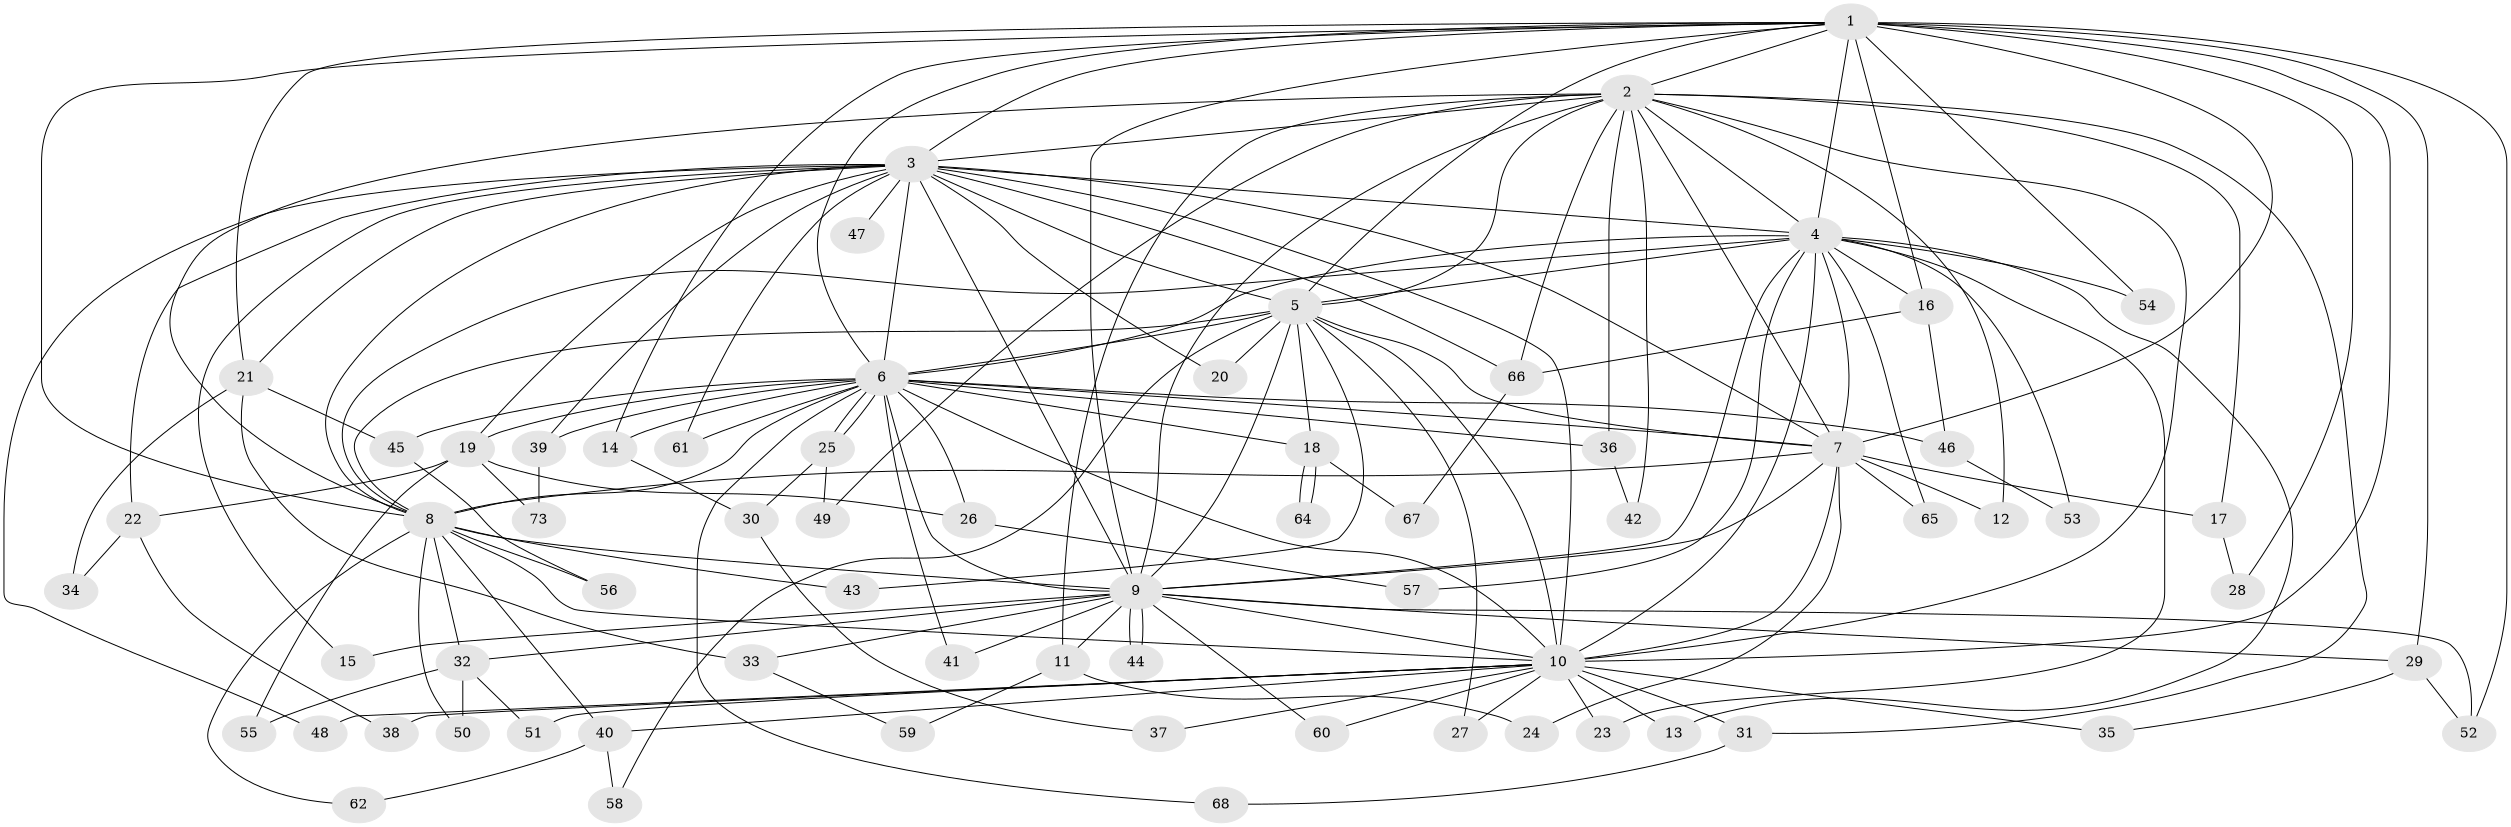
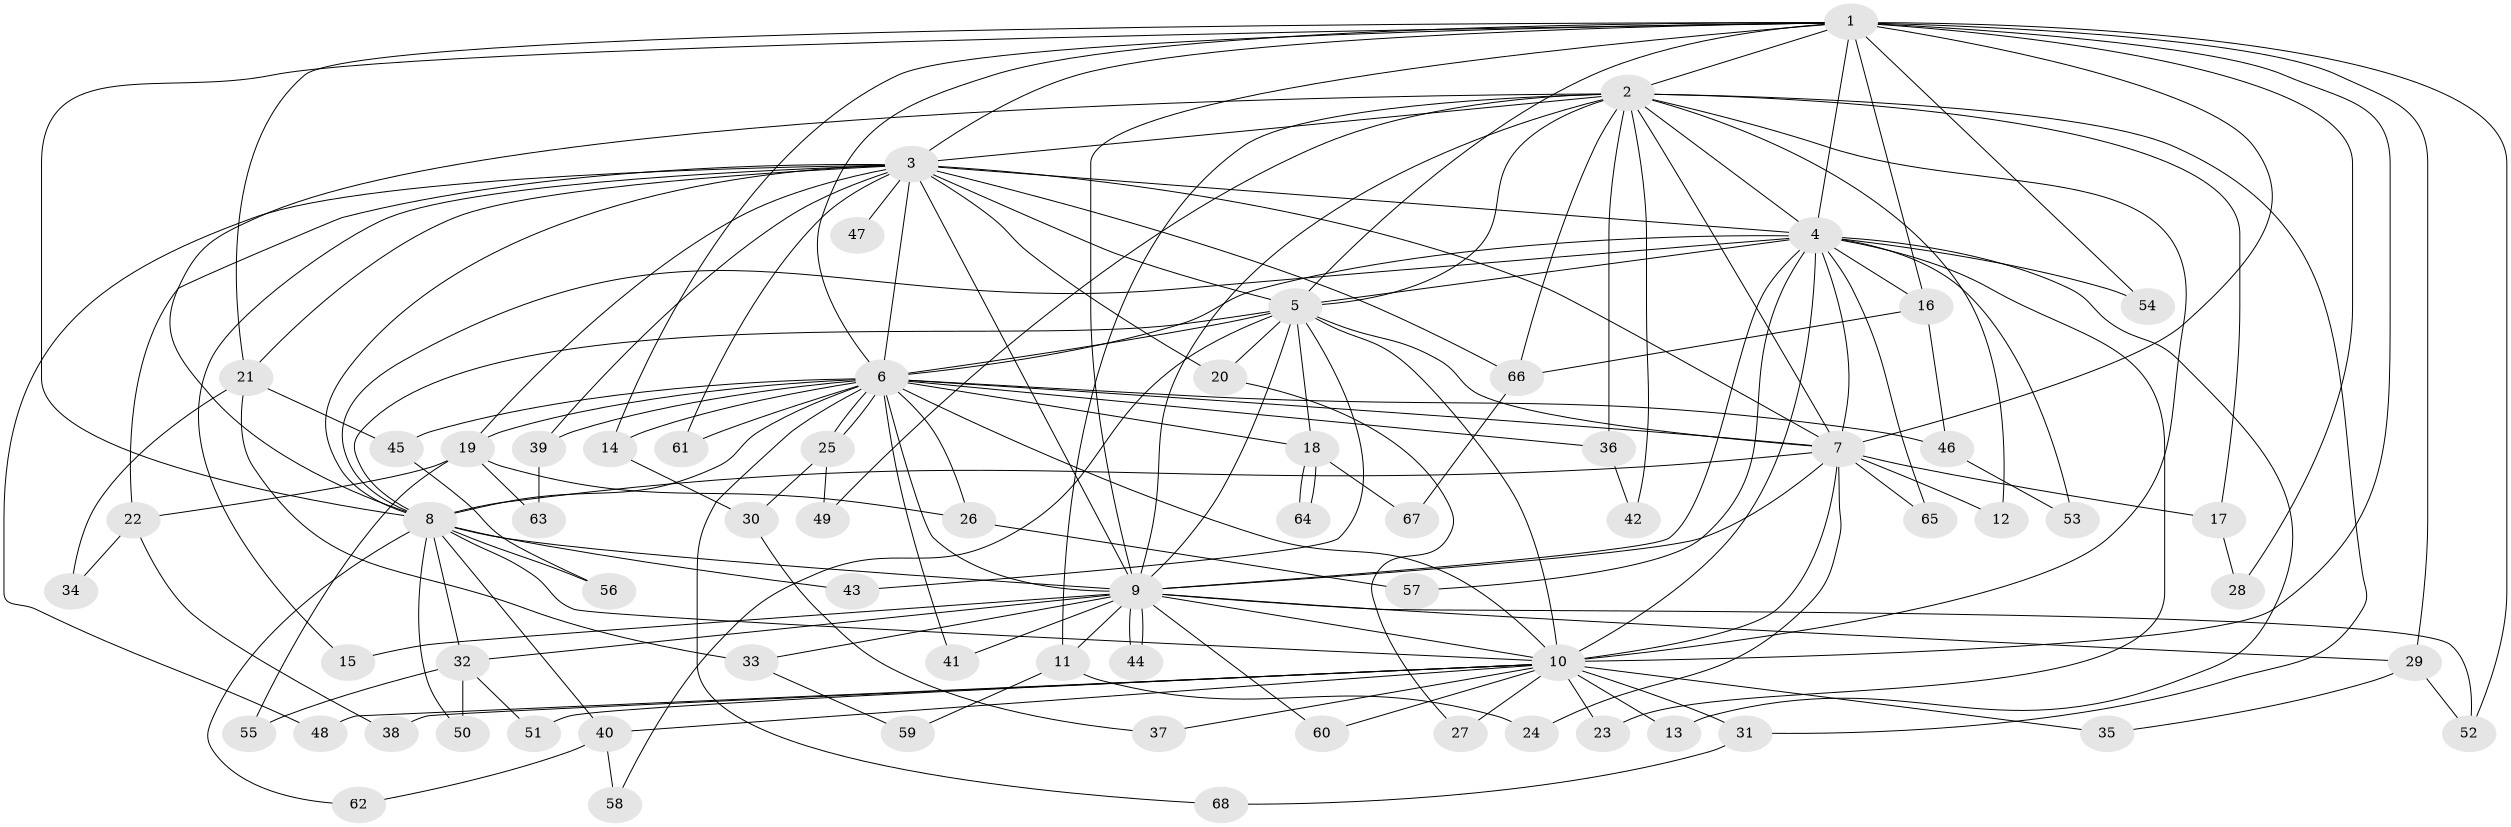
(1390, 285) -> none
(1459, 491) -> (1453, 525)
(539, 520) -> (539, 520)
